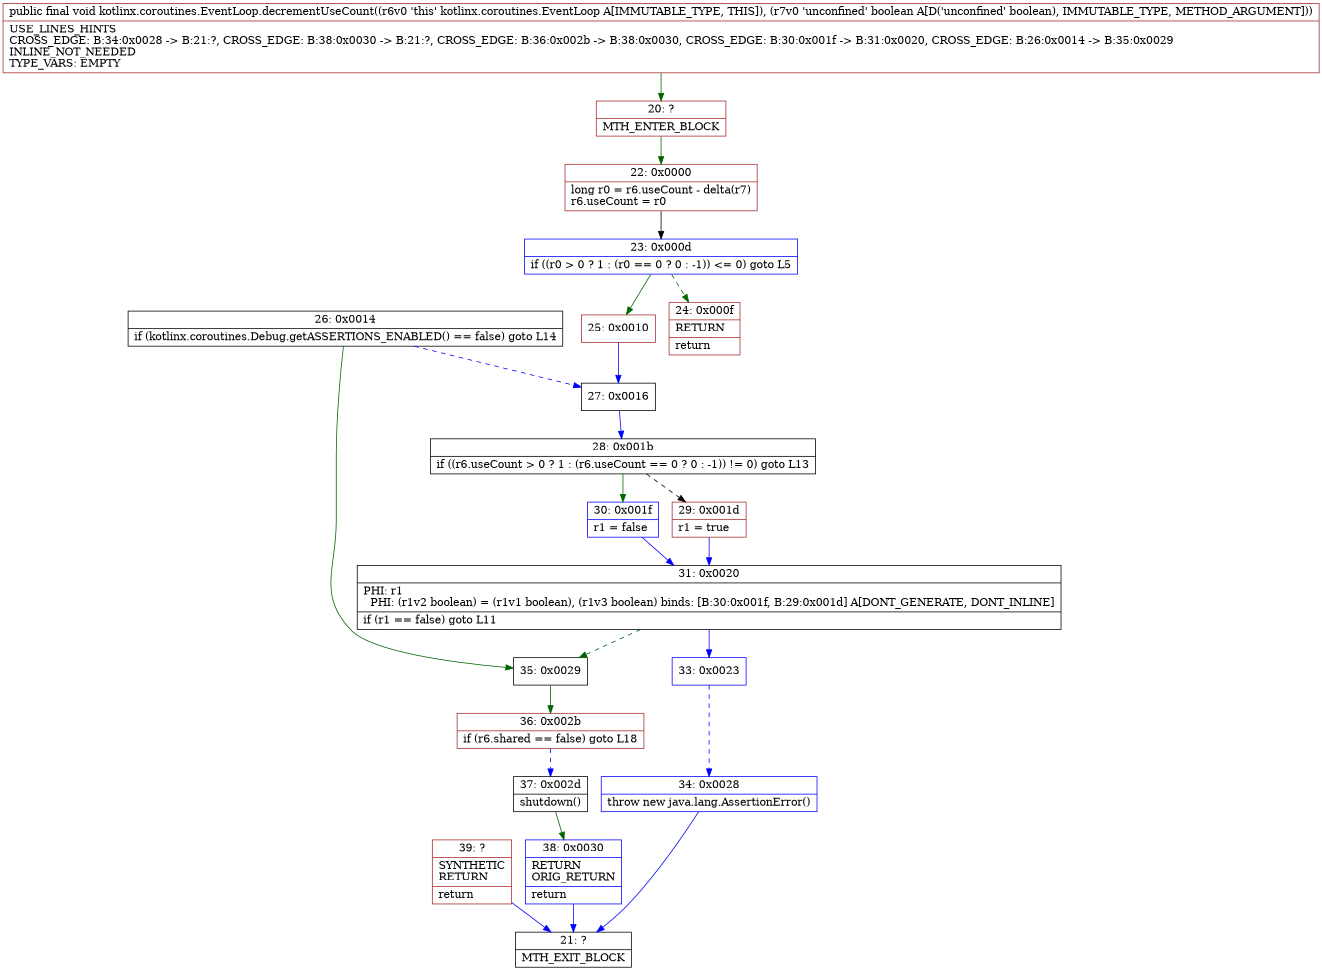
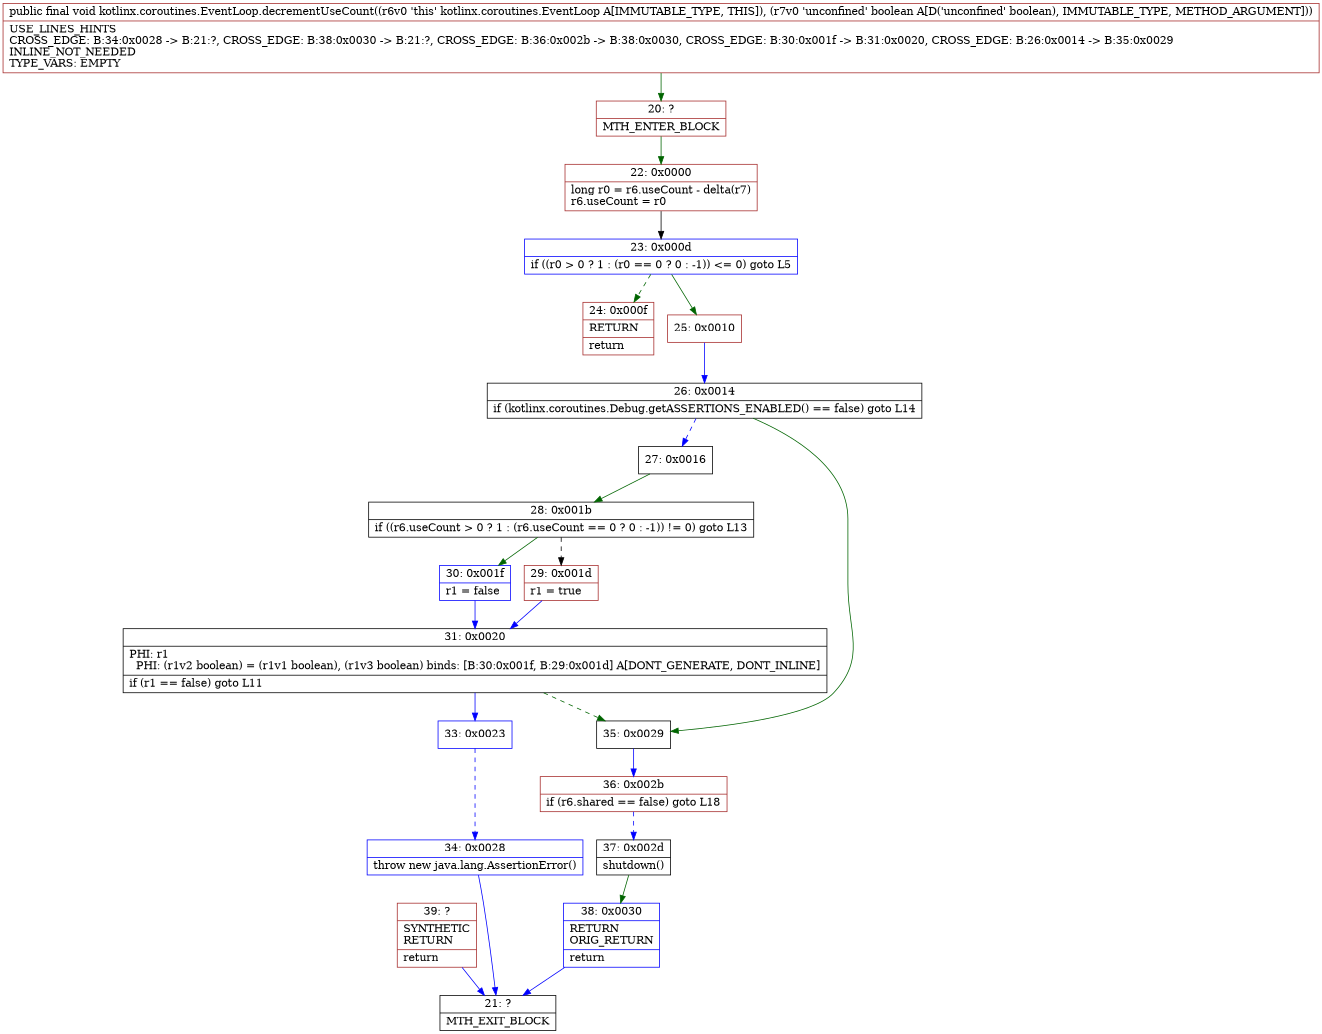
(618, 359) -> (705, 359)
(620, 421) -> (626, 486)
(551, 695) -> (634, 759)
